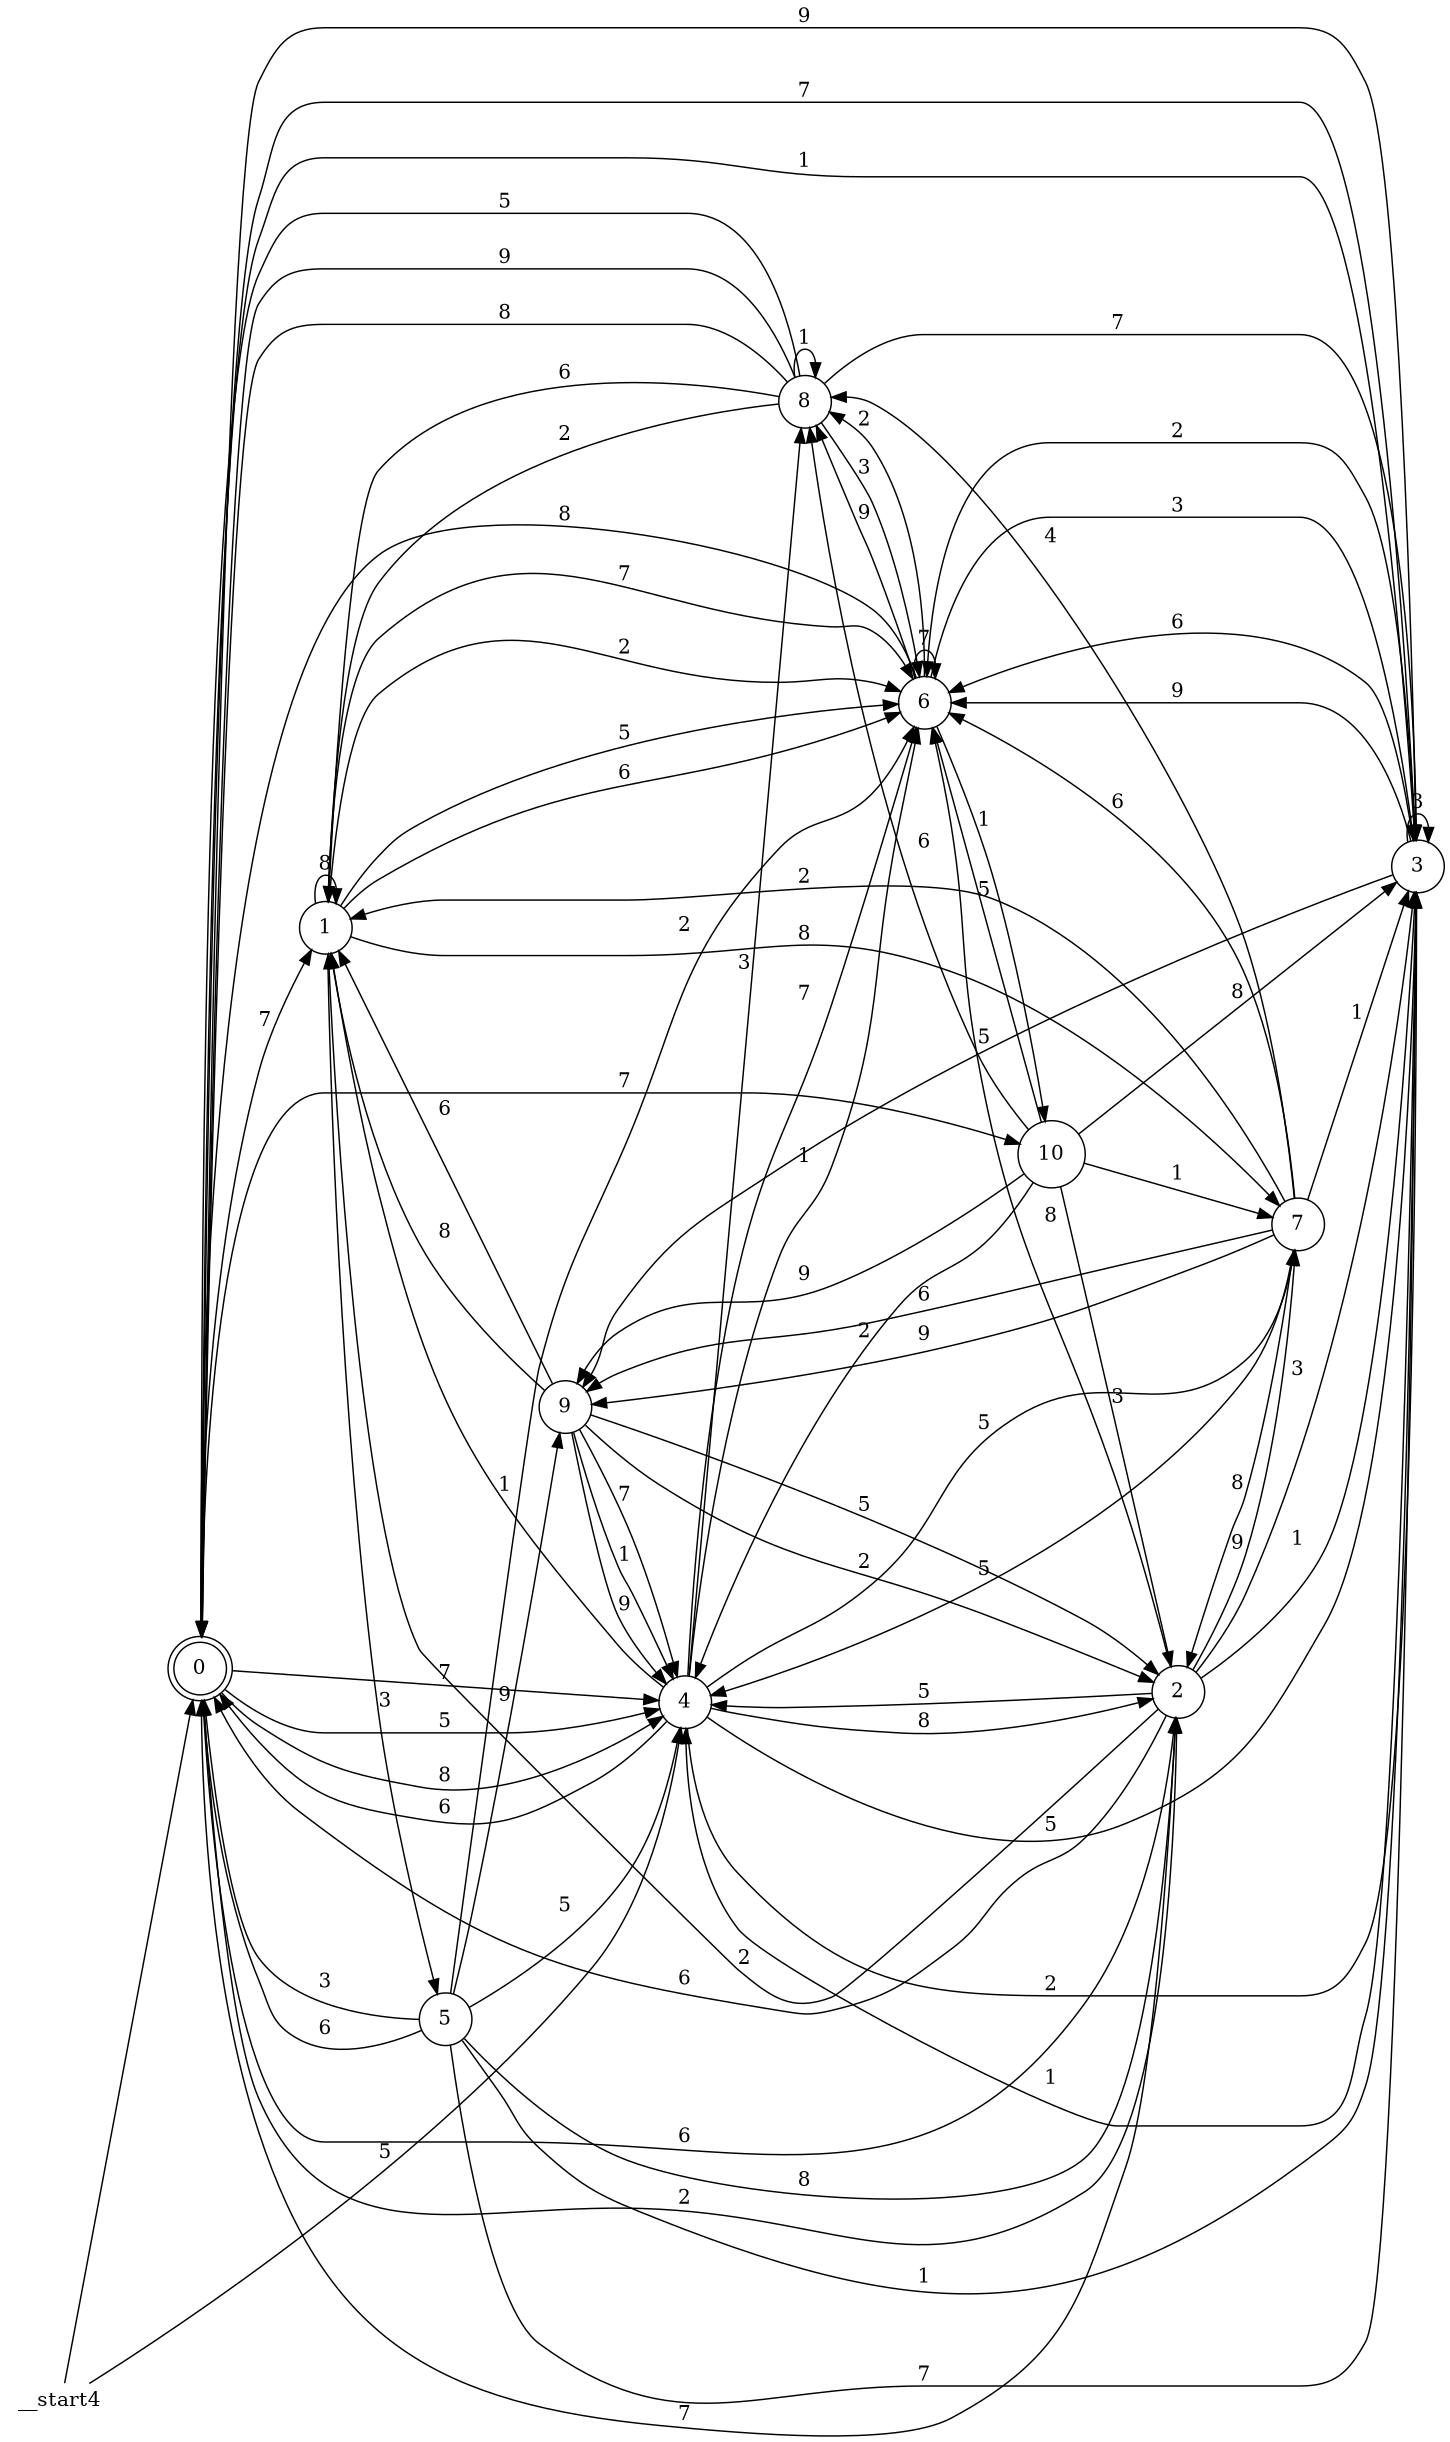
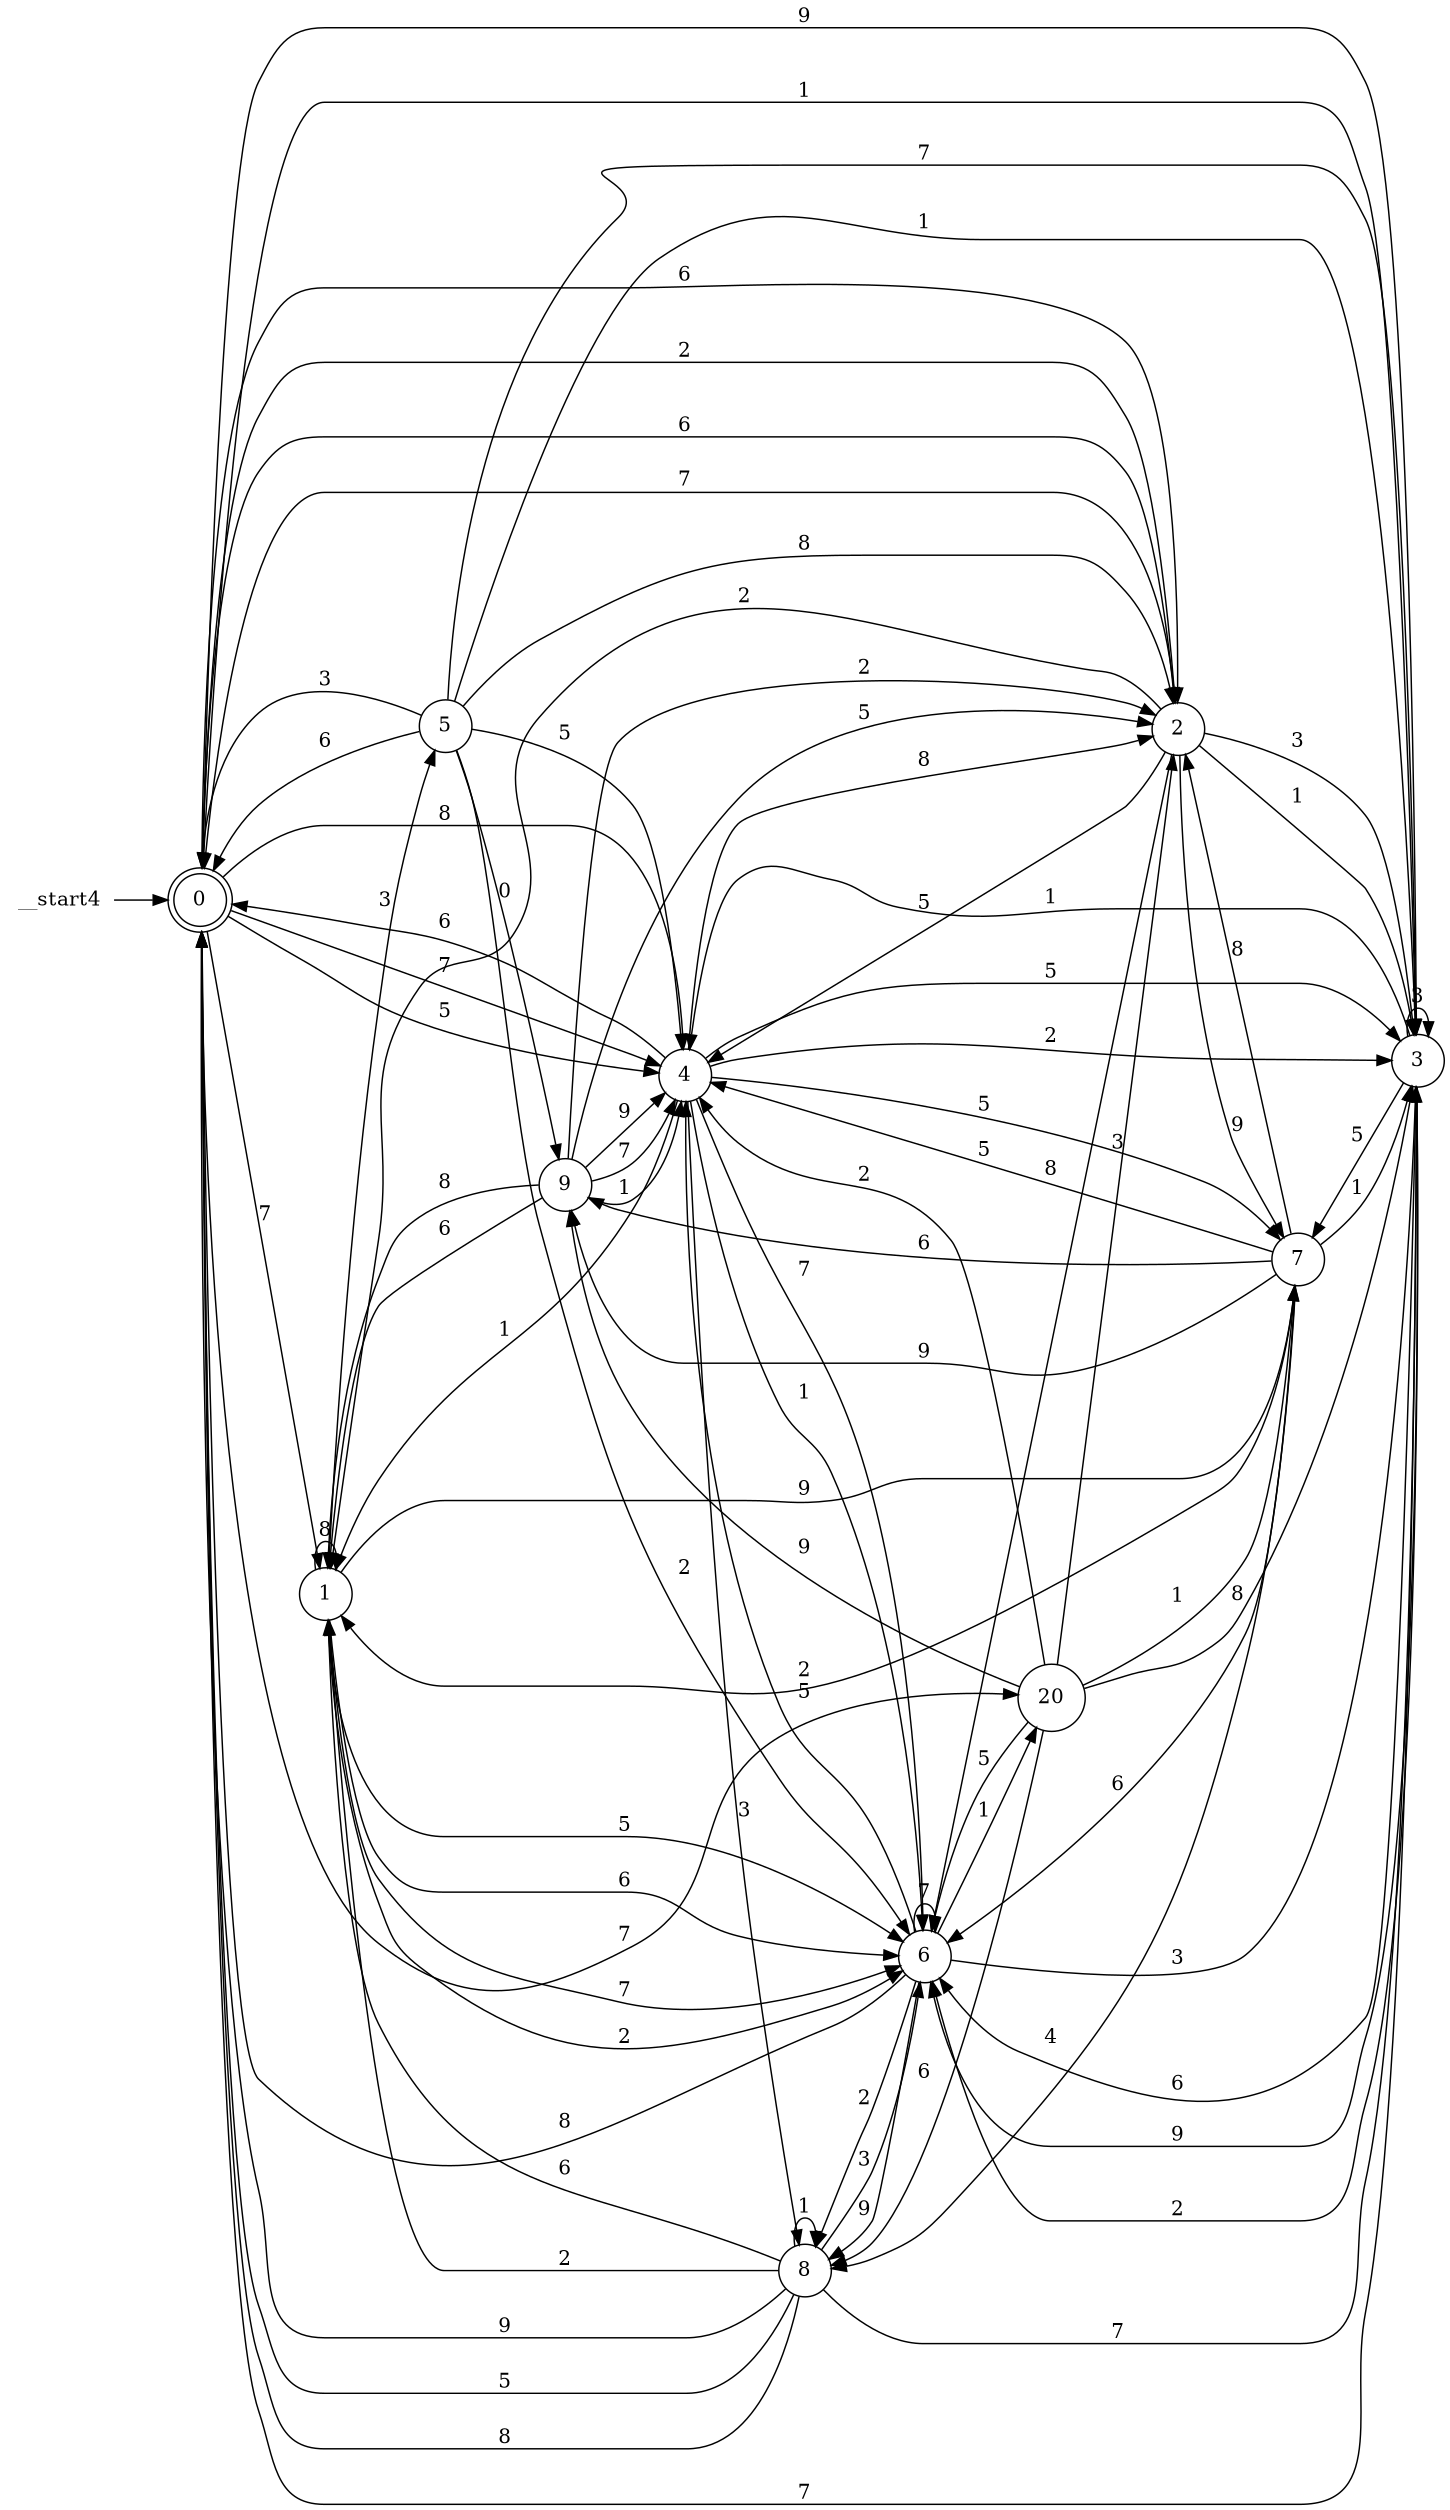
(805, 934) -> (805, 1490)
(949, 1069) -> (1362, 1154)
(1052, 1154) -> (1052, 1698)
(506, 1696) -> (506, 892)
(449, 2115) -> (729, 1547)
